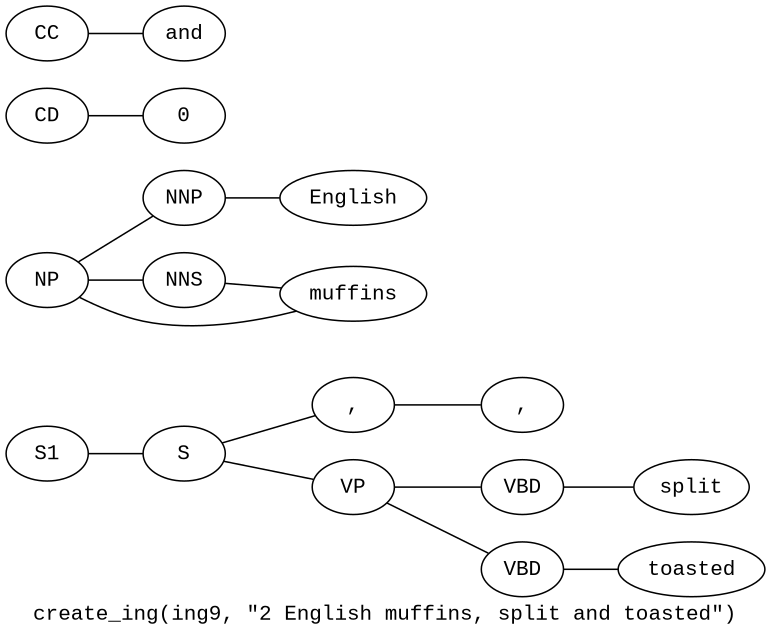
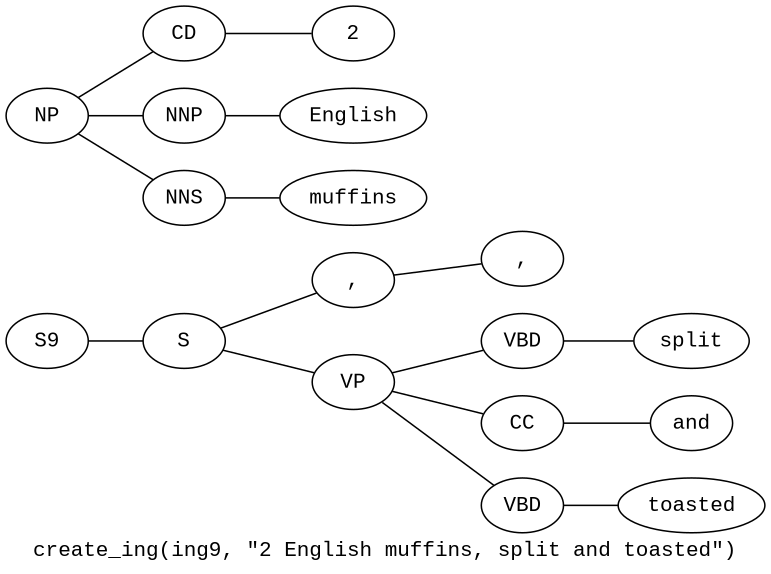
(184, 116) -> (353, 33)
(186, 326) -> (116, 75)
none -> (438, 403)
(47, 454) -> (47, 341)
